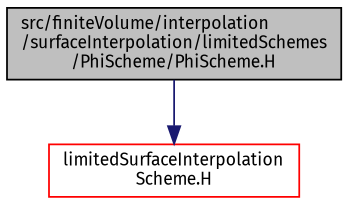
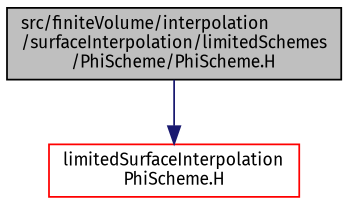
(174, 171) -> (174, 171)
